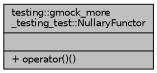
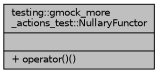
(79, 23) -> (79, 23)
